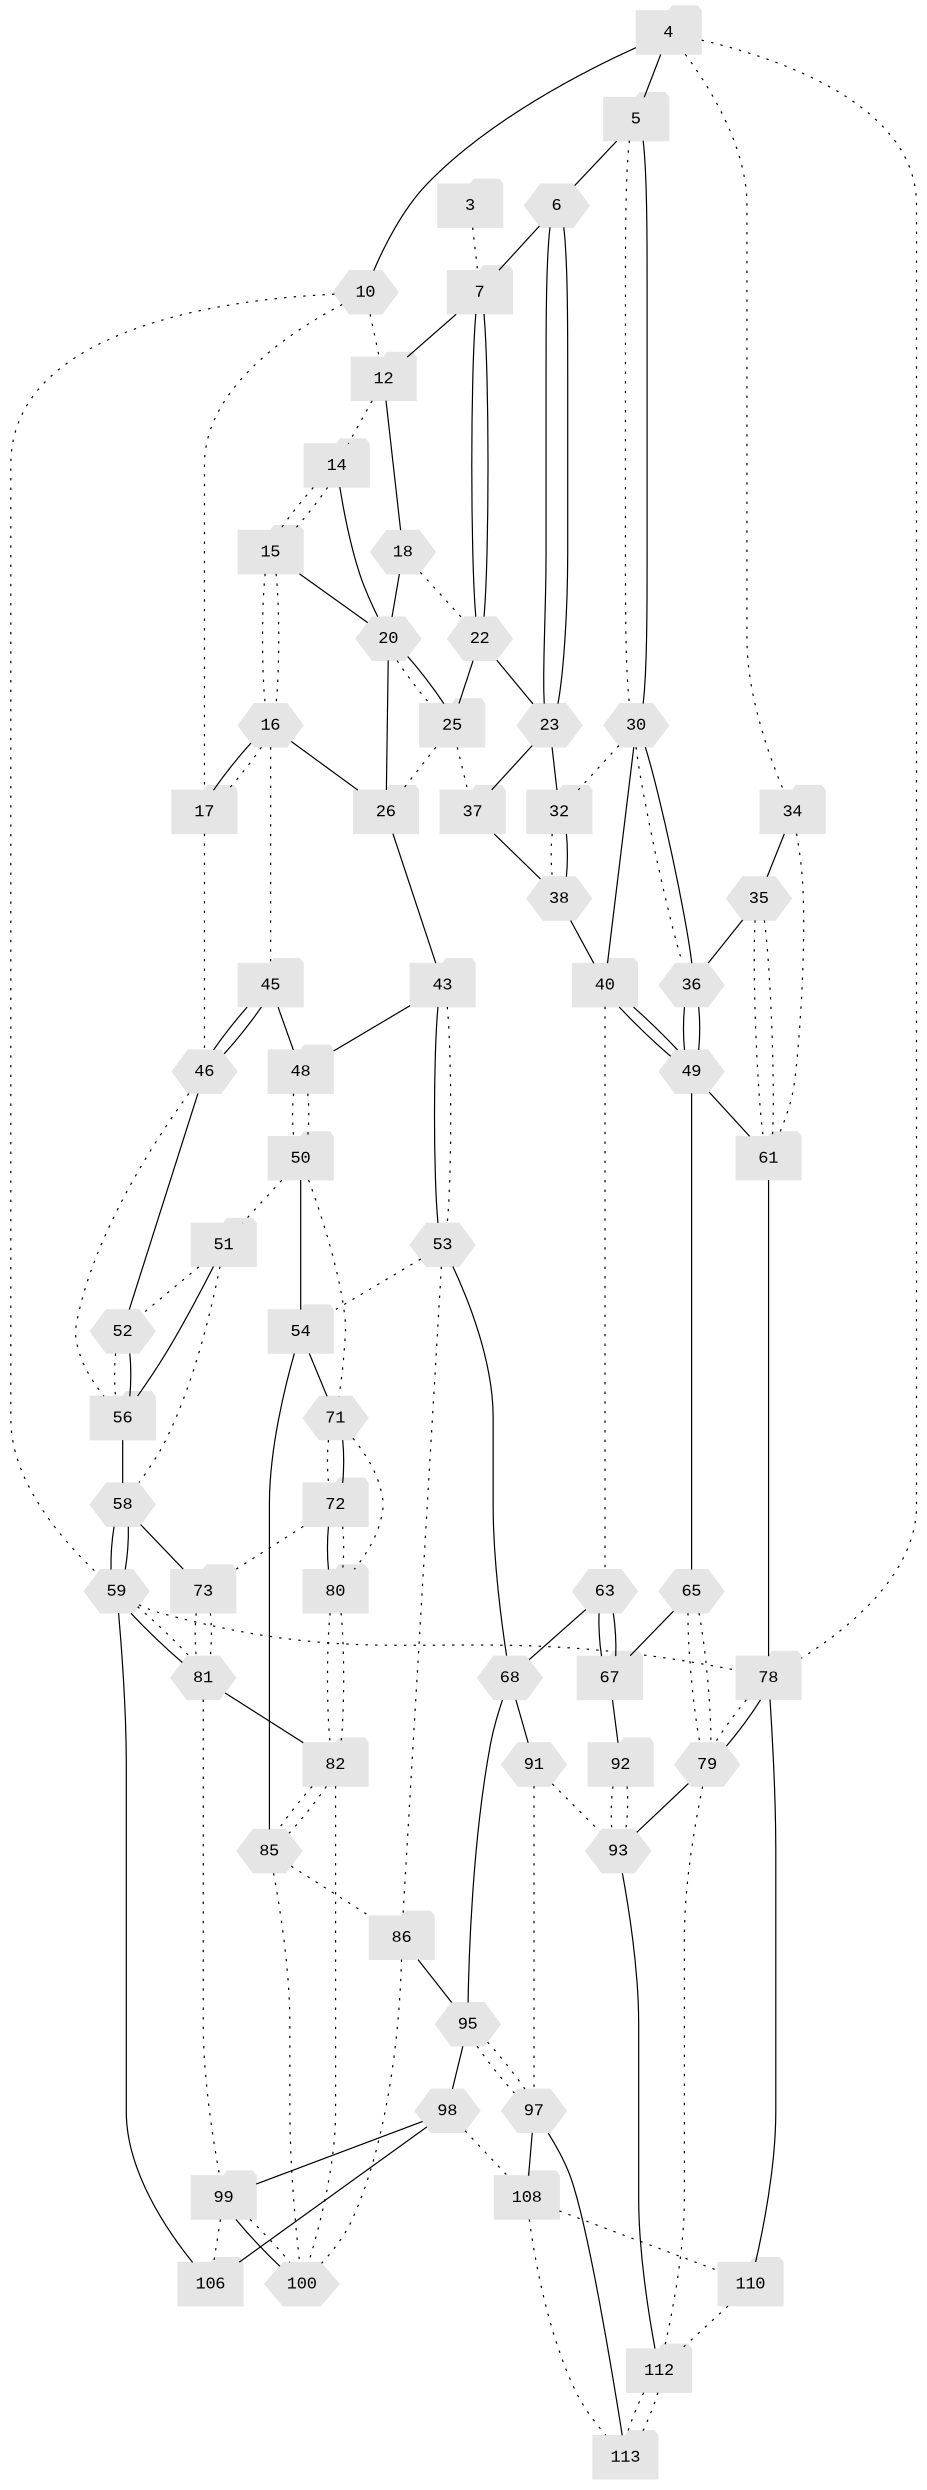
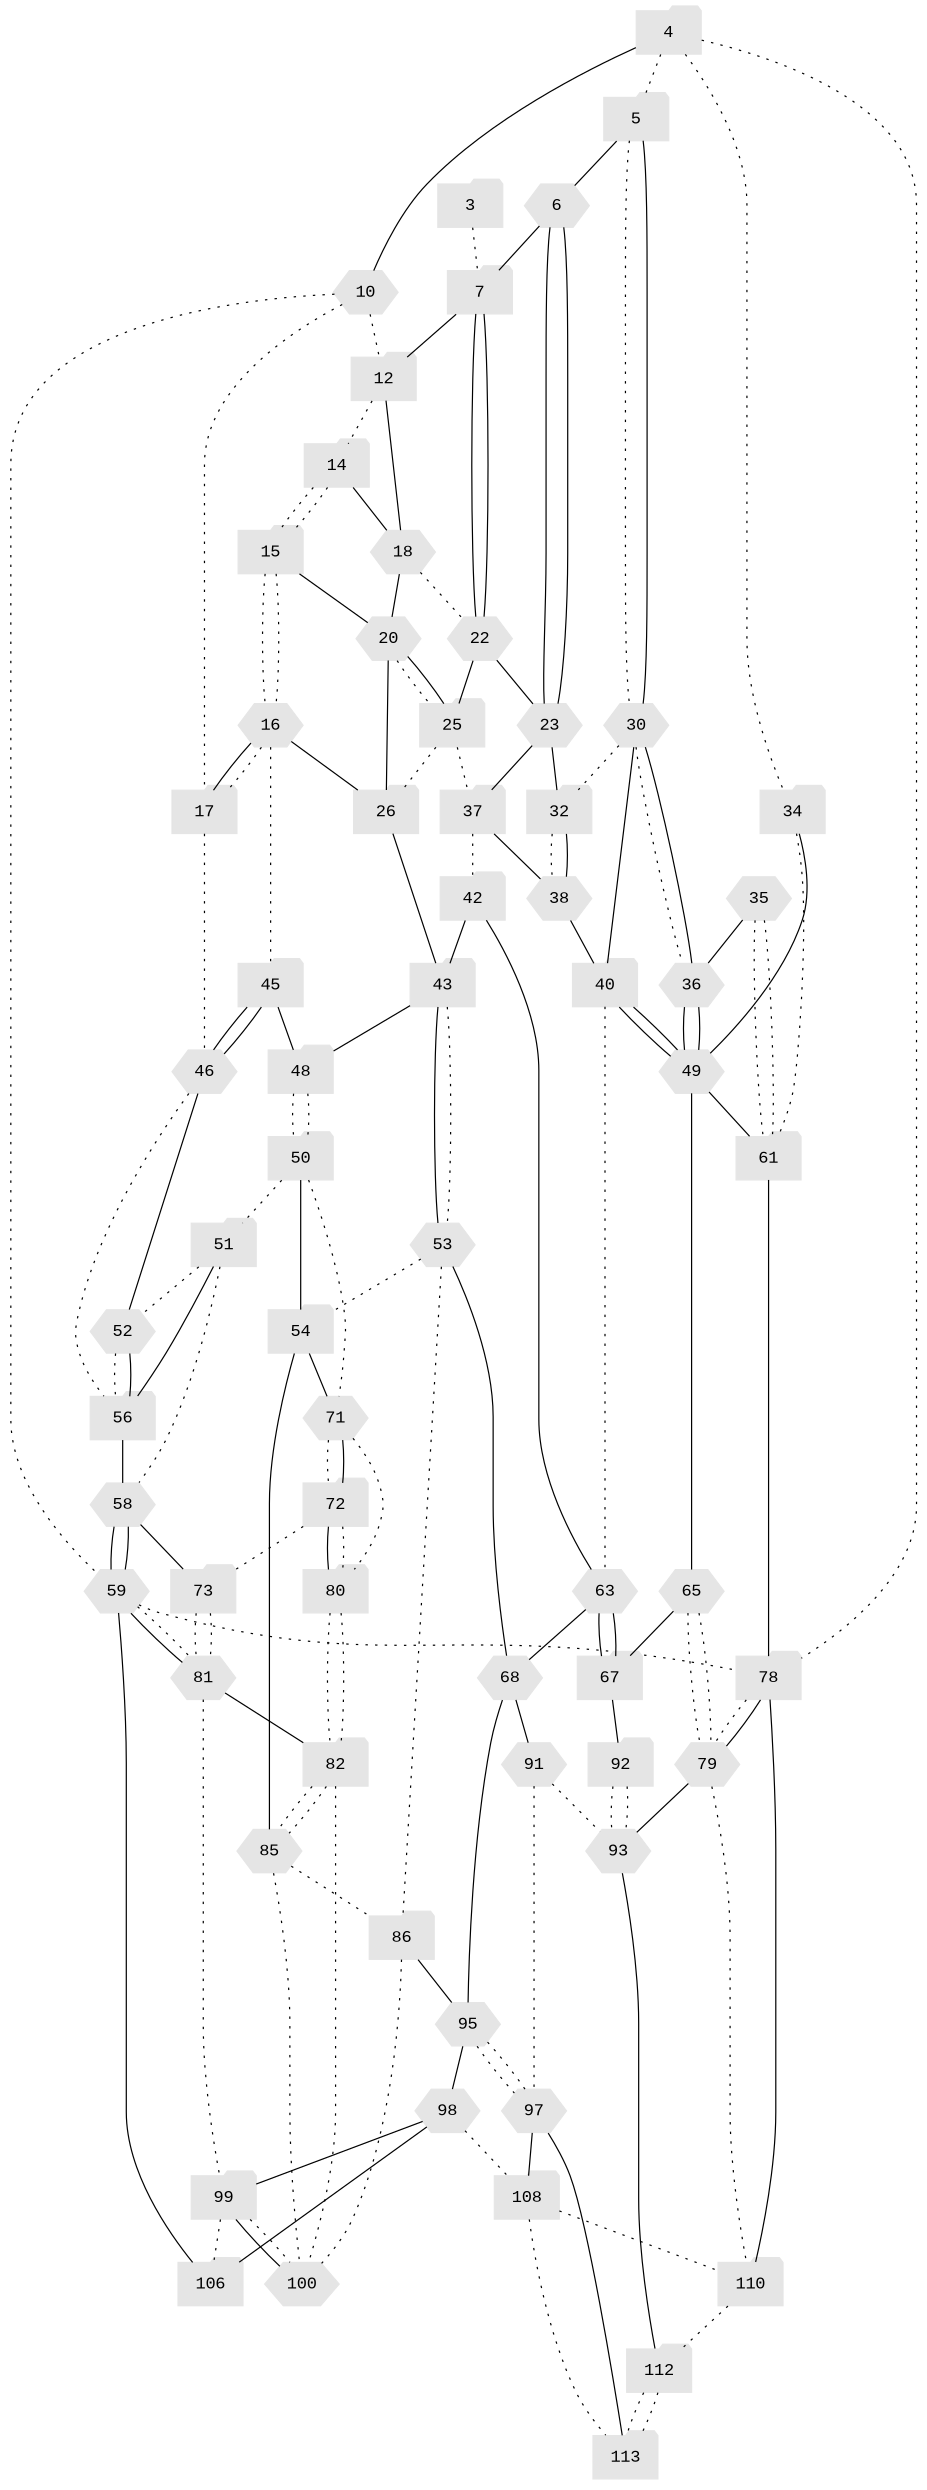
(652, 76) -> (652, 76)
(354, 553) -> (370, 509)
(776, 855) -> (787, 955)
none -> (473, 898)
(684, 2068) -> (730, 2024)
